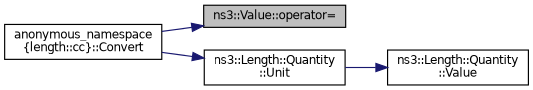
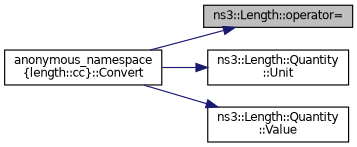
(275, 16) -> (278, 16)
(361, 68) -> (175, 94)
